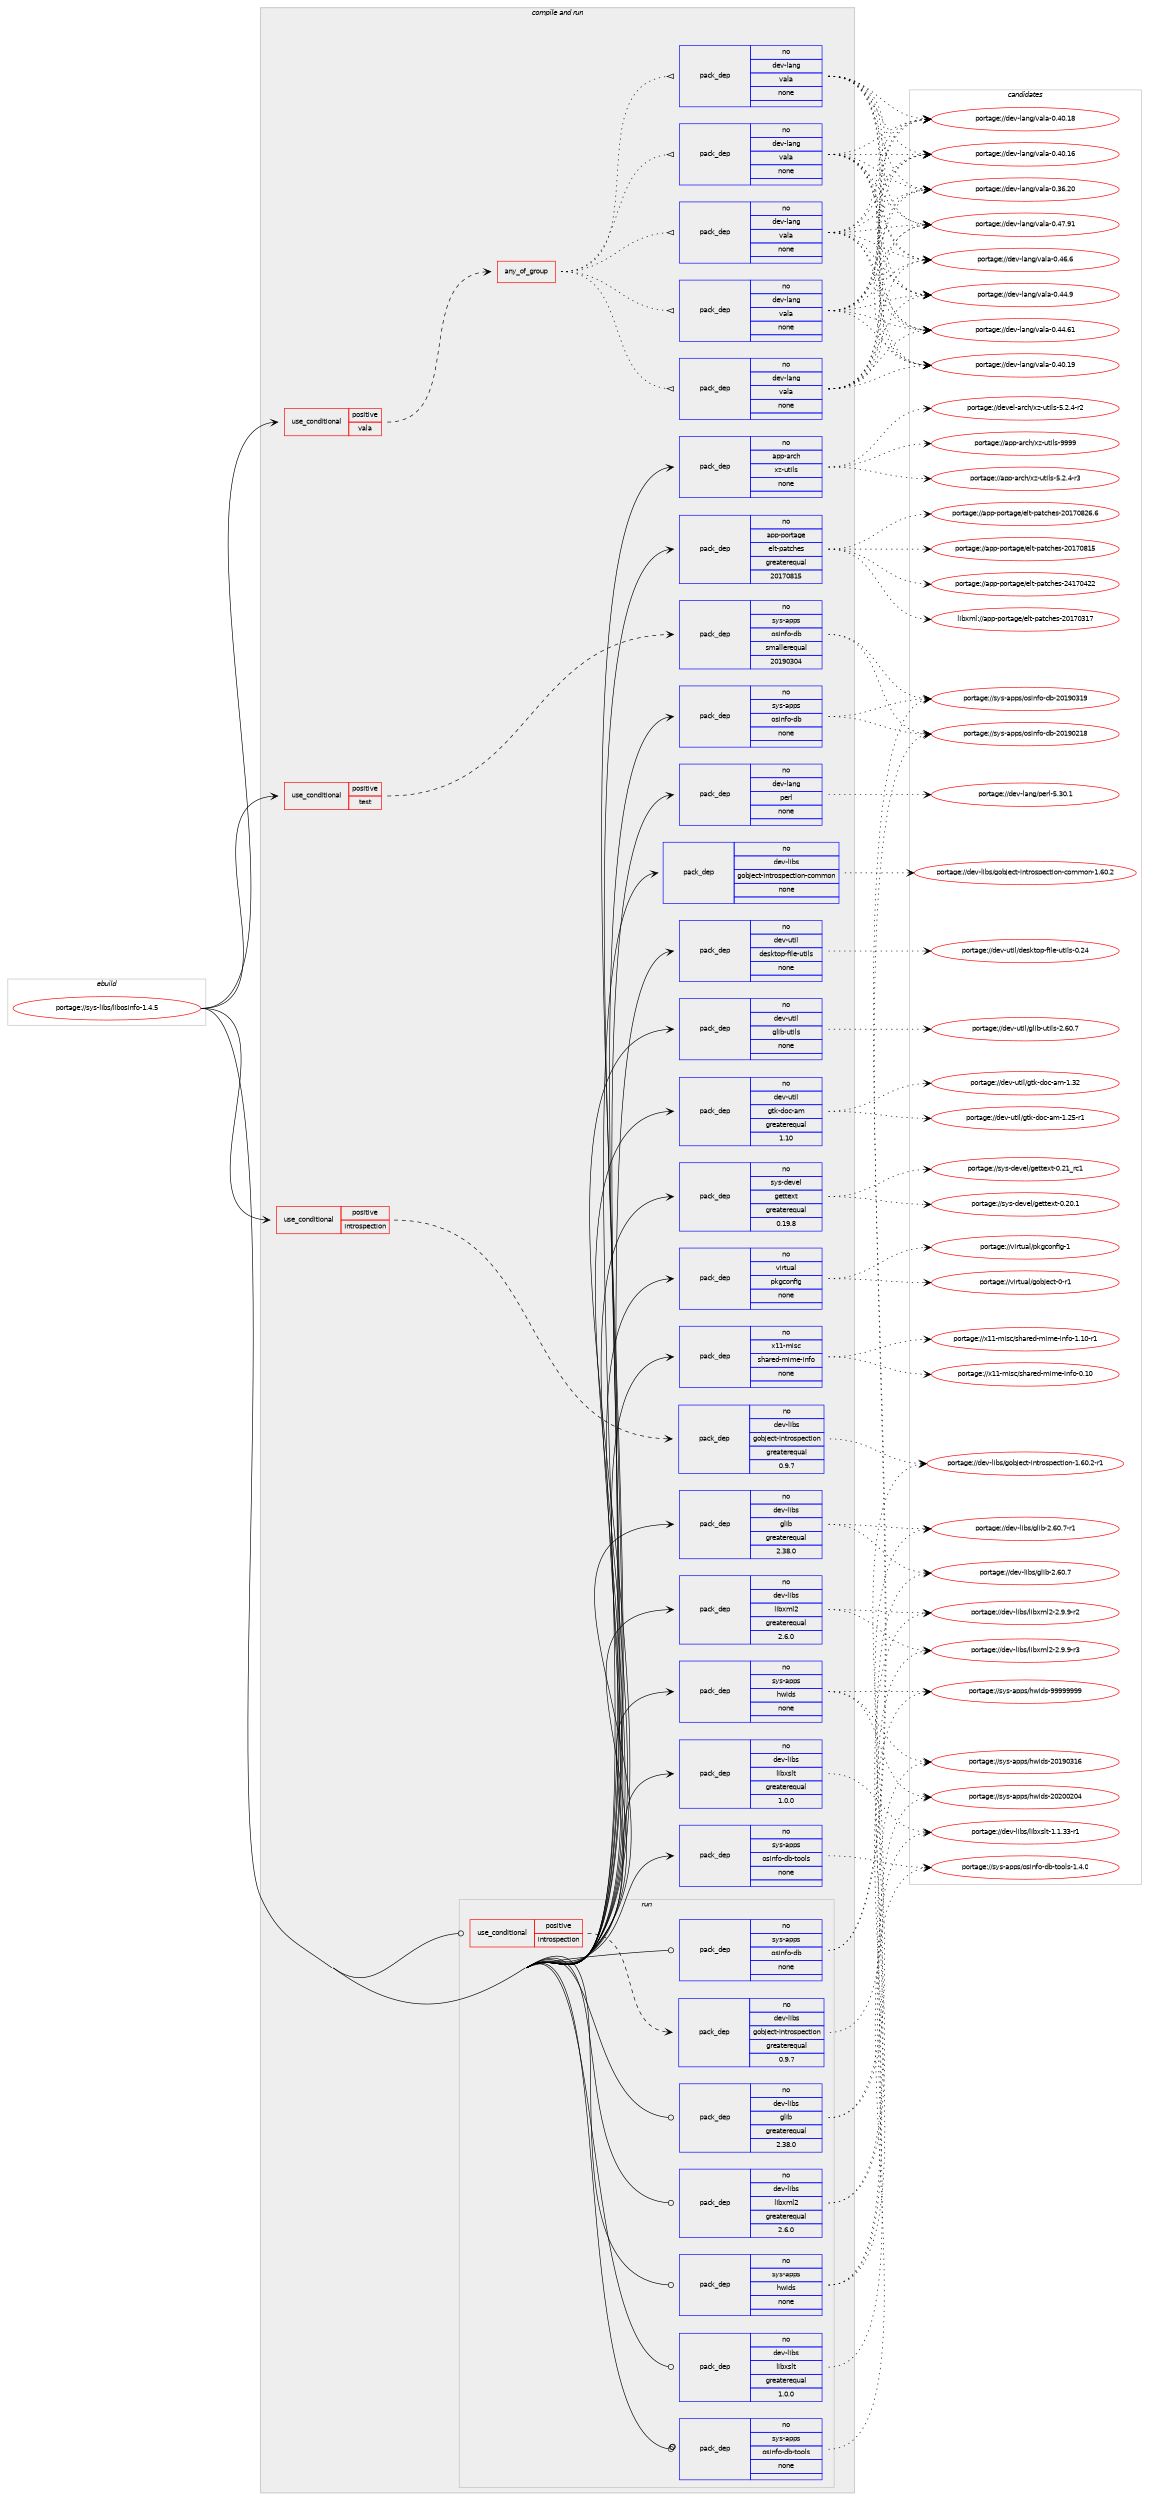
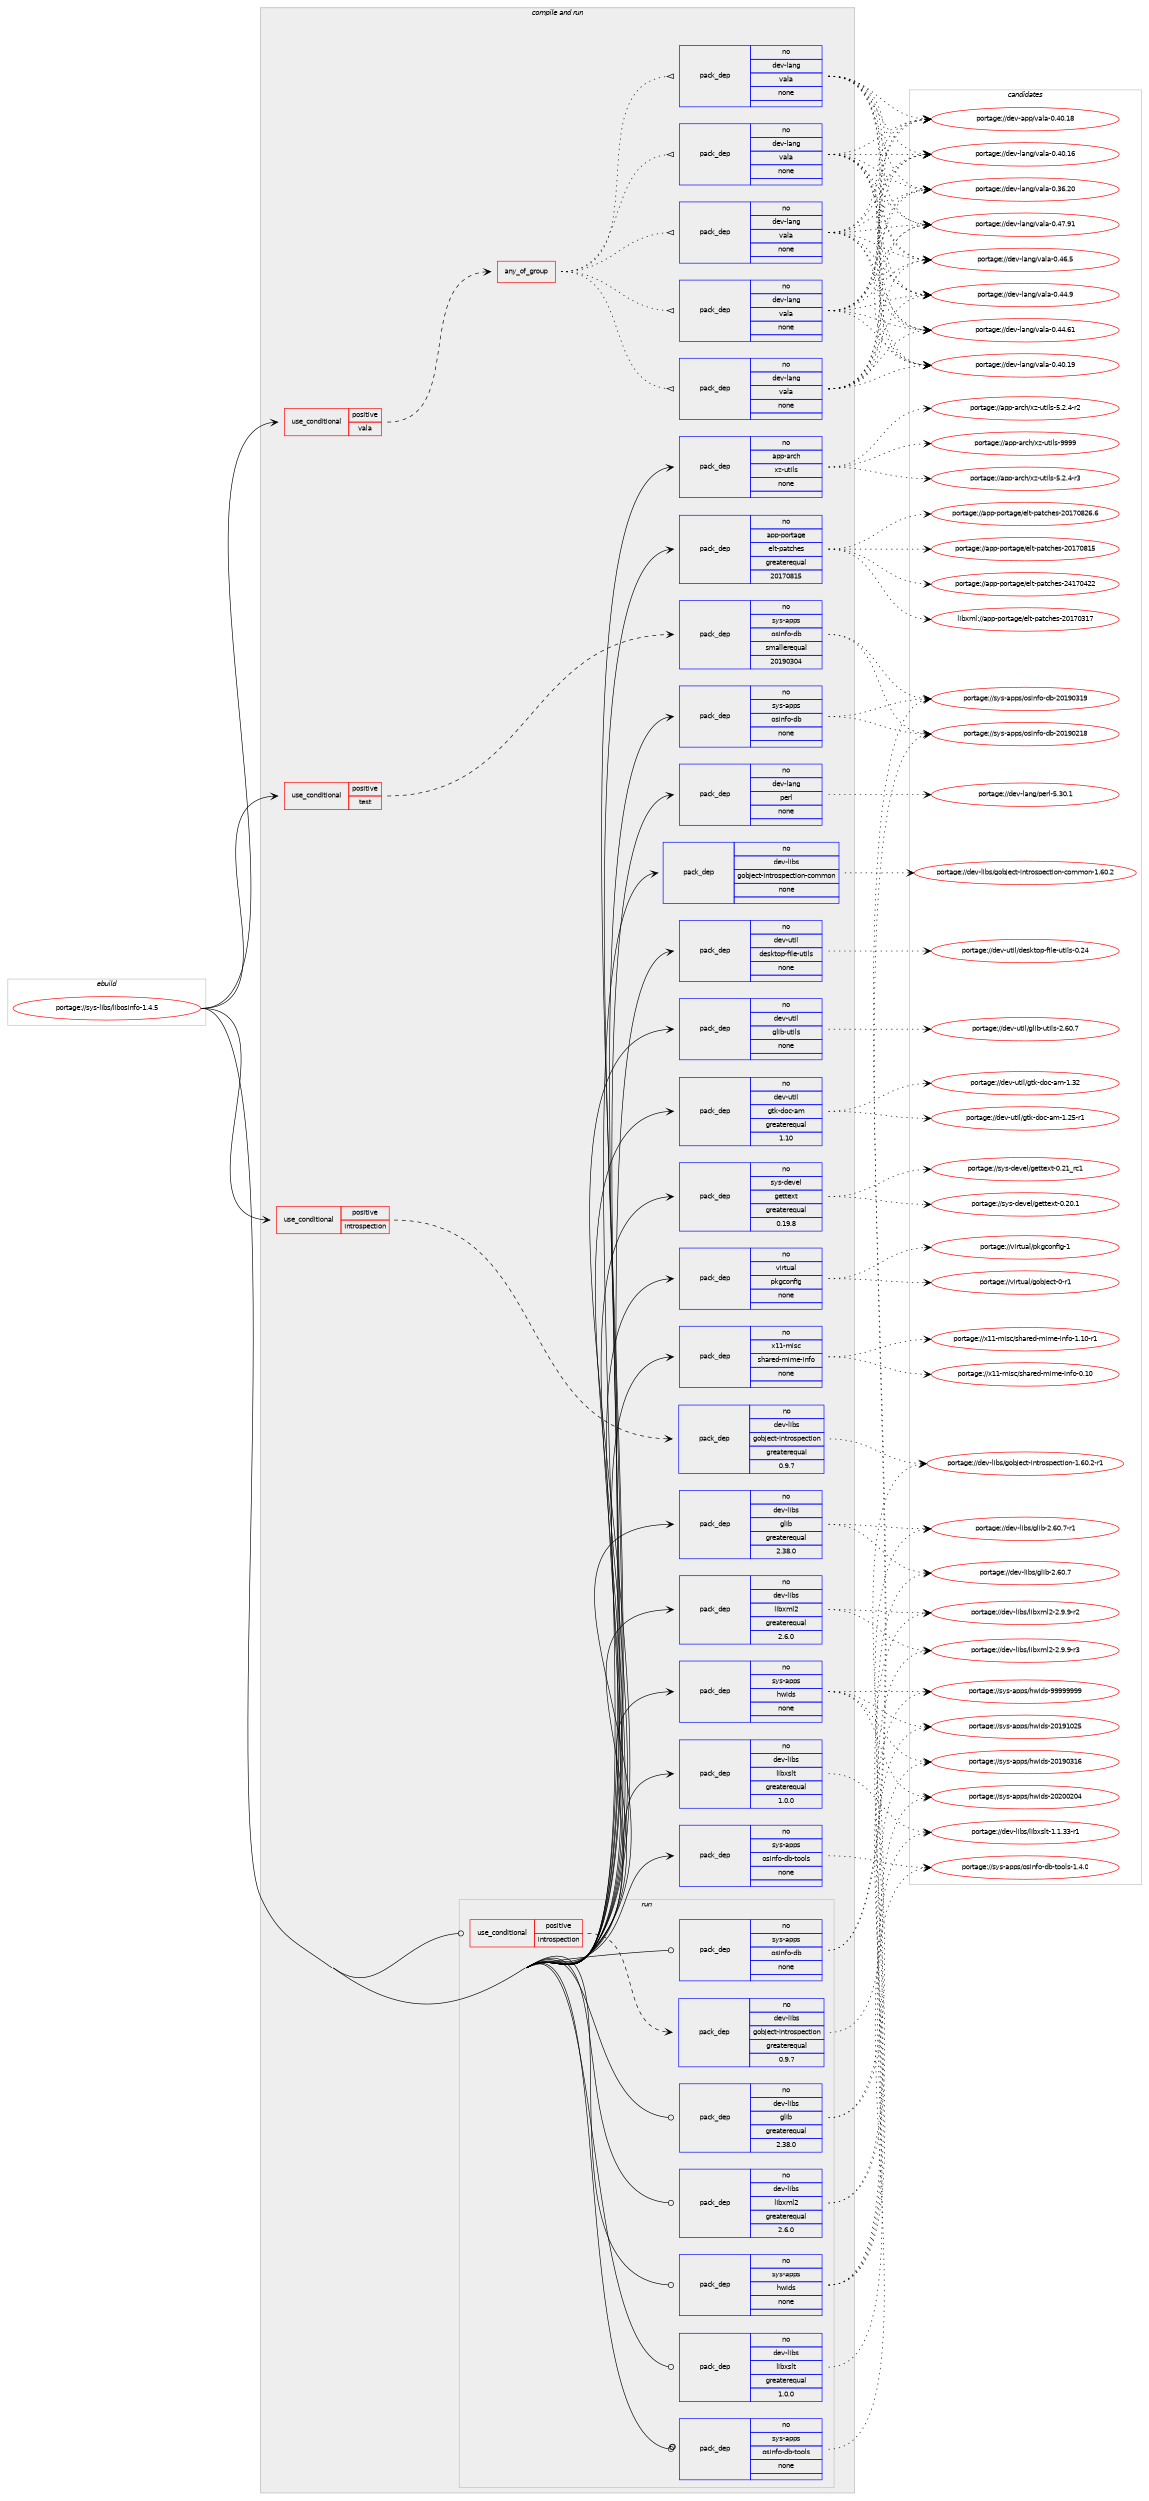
(1025, 119) -> (1025, 119)
(1025, 260) -> (1025, 260)
(1025, 408) -> (1025, 408)
none -> (1025, 1727)
